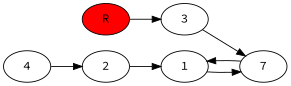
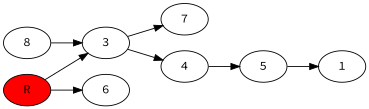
none -> (27, 43)
none -> (141, 53)
(228, 61) -> none
(106, 66) -> (263, 66)
(220, 72) -> none
none -> (106, 90)
